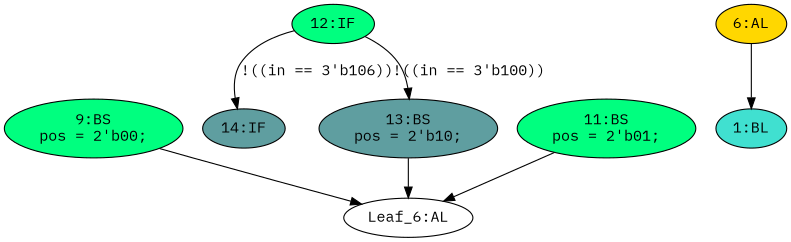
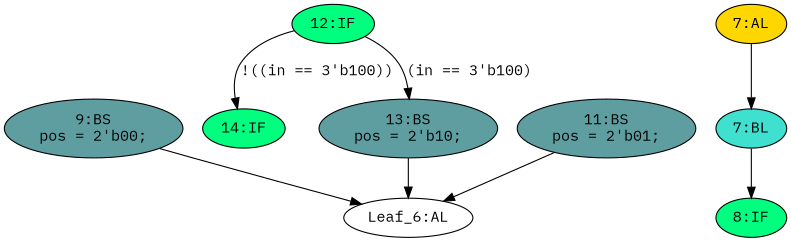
(751, 24) -> (751, 24)
(317, 71) -> (317, 71)
(469, 71) -> (469, 71)
(94, 128) -> (94, 128)
(244, 128) -> (244, 128)
(607, 128) -> (607, 128)
(751, 128) -> (751, 128)
none -> (751, 218)
